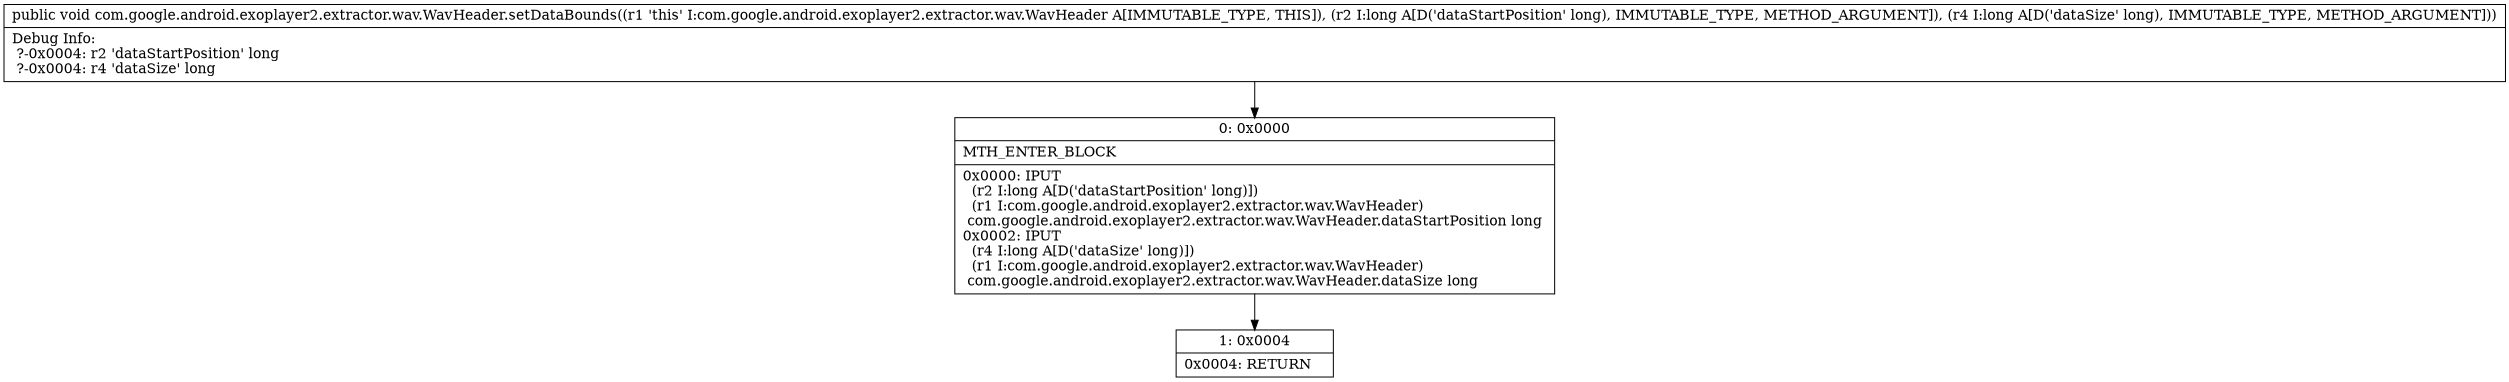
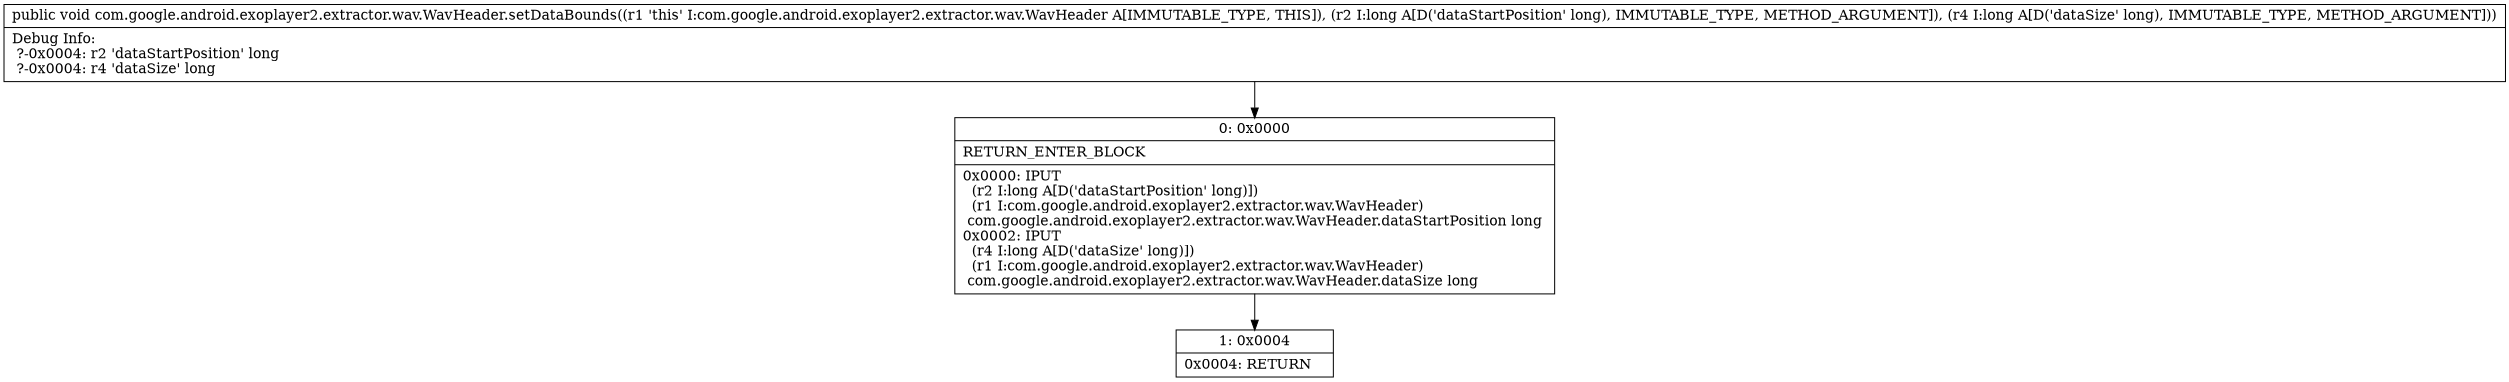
(1040, 152) -> (1054, 152)
